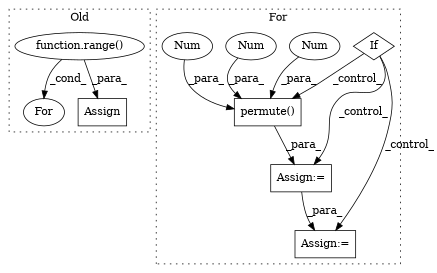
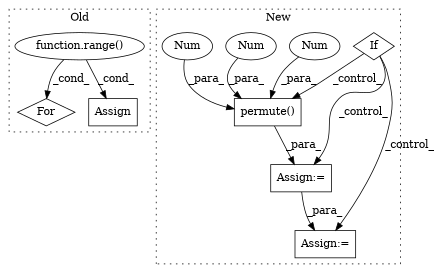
(278, 18) -> (278, 18)
(109, 79) -> (116, 79)
(44, 112) -> (46, 112)
